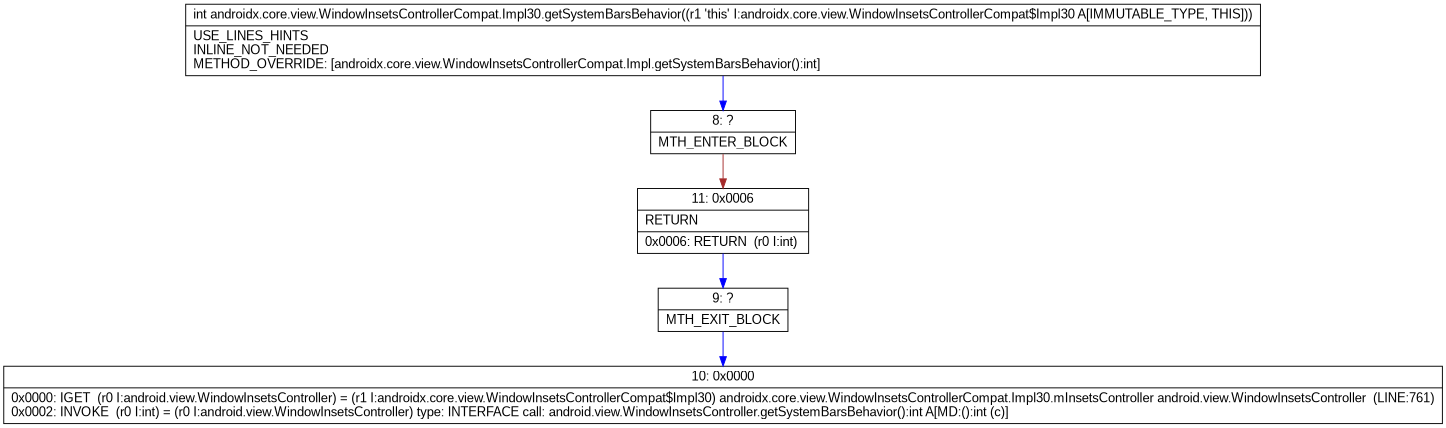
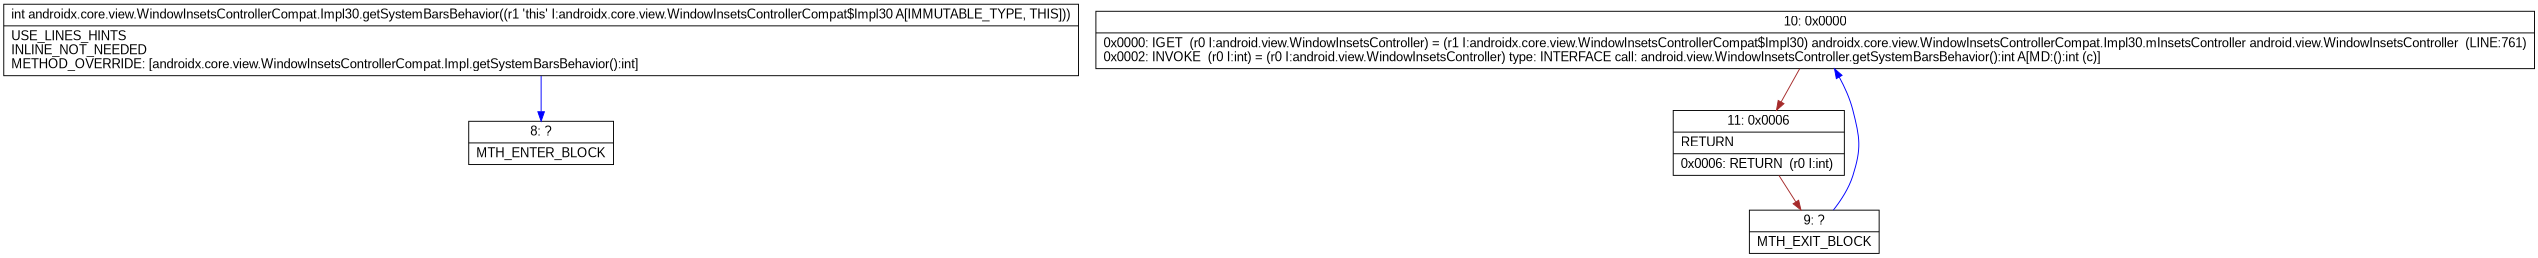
(723, 166) -> (1790, 85)
(723, 266) -> (1787, 189)
